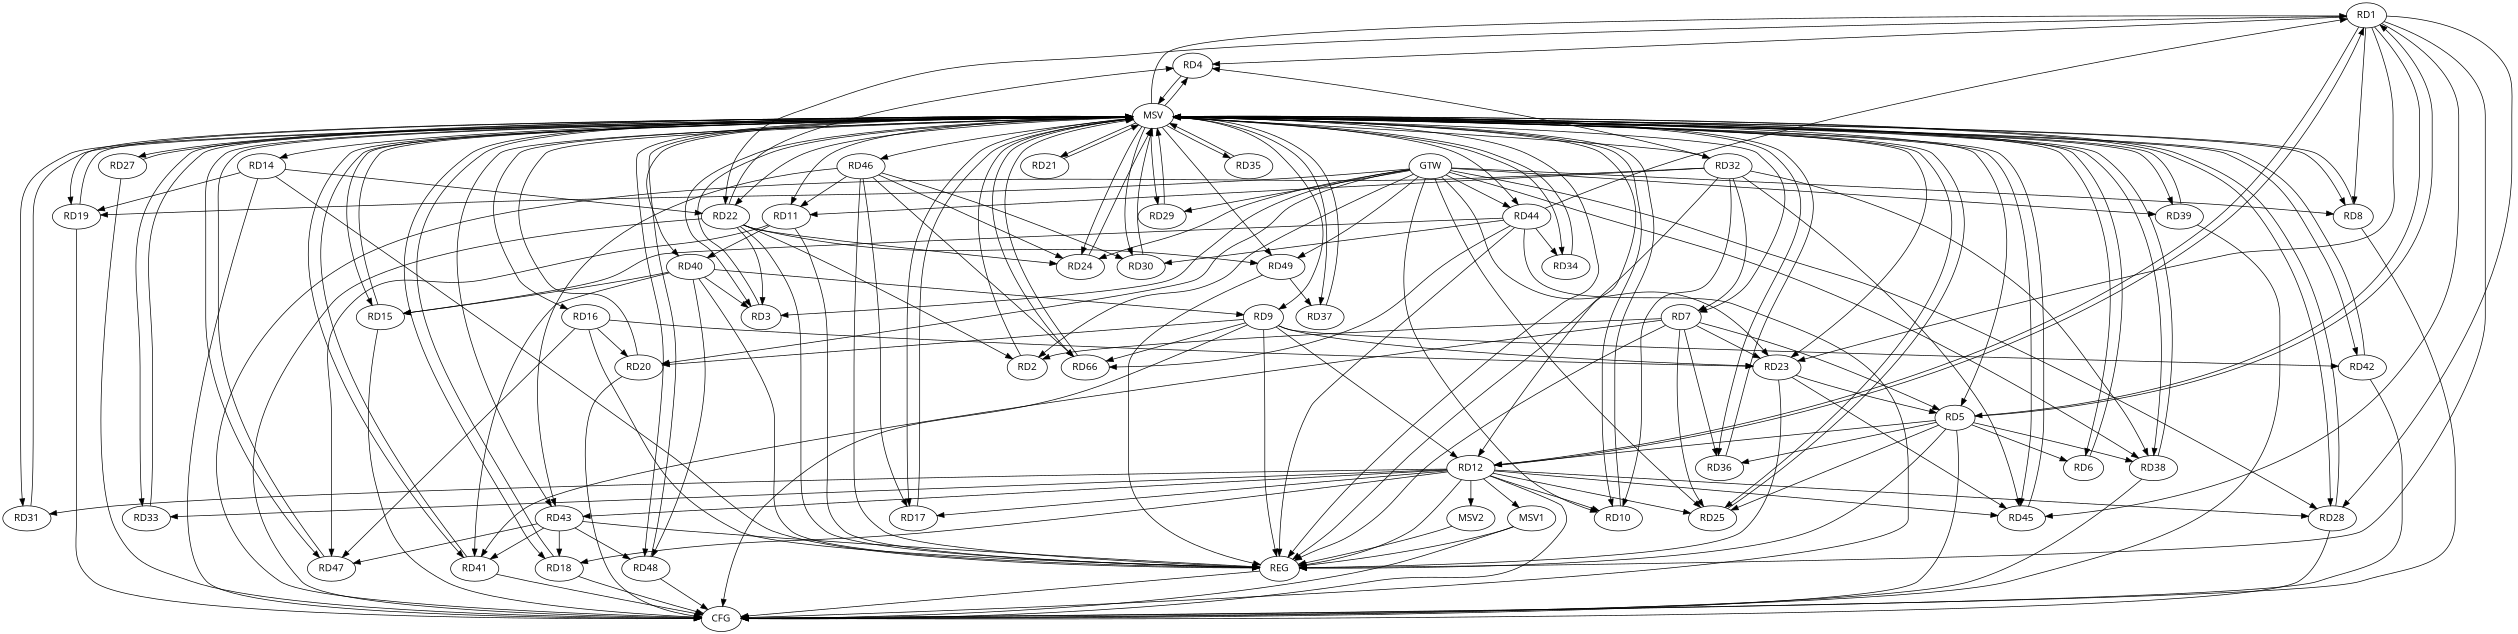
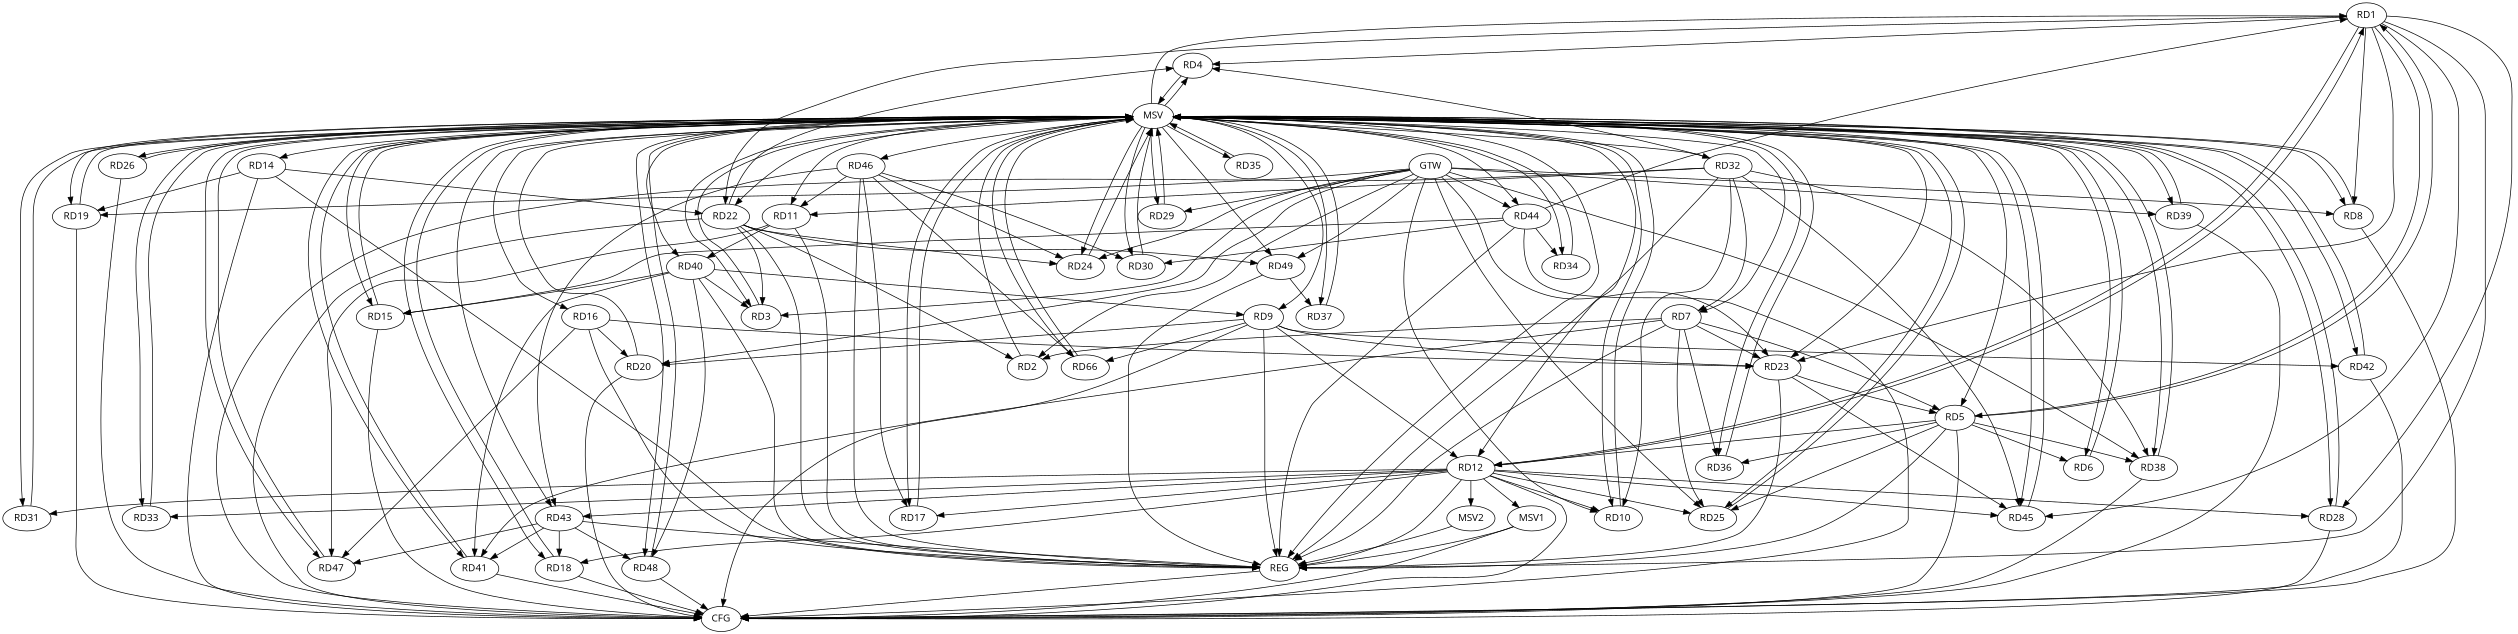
(123, 166) -> (123, 166)
(1045, 166) -> none
(1897, 296) -> none
(1318, 340) -> none
